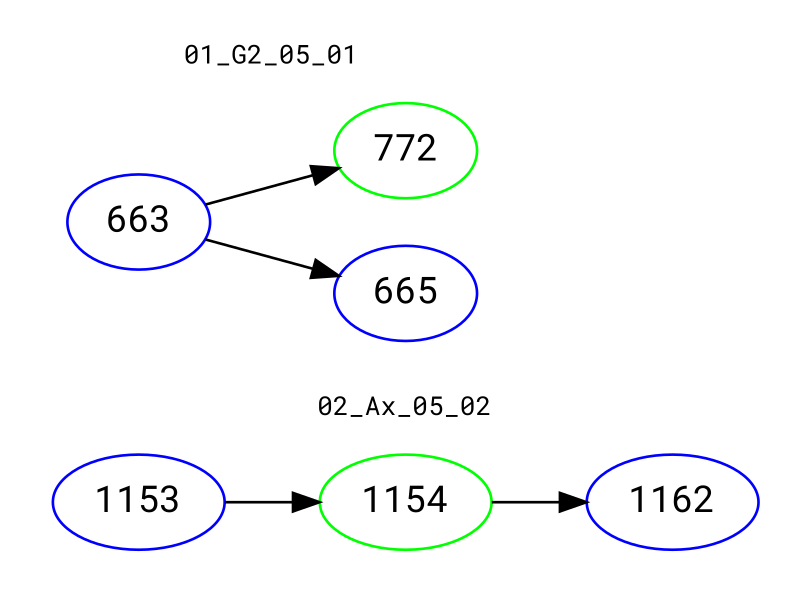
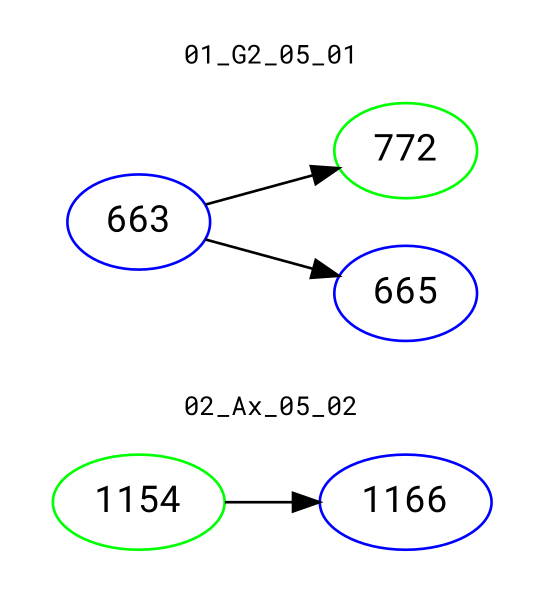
(139, 502) -> none
(673, 502) -> (406, 502)
